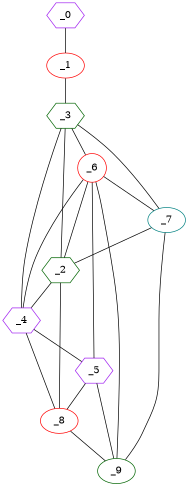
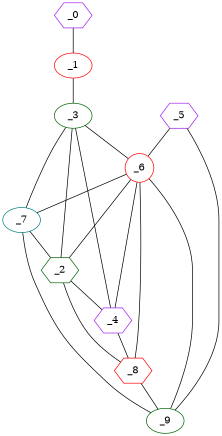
(66, 116) -> (73, 116)
(55, 344) -> none
(76, 396) -> (141, 270)
(59, 421) -> (133, 371)
